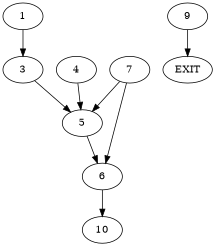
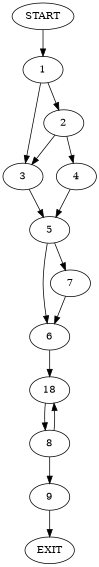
none -> (43, 16)
(109, 94) -> (59, 253)
none -> (64, 123)
(102, 230) -> (50, 390)
none -> (50, 444)
